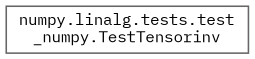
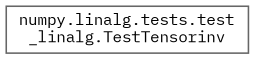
(127, 30) -> (127, 30)
